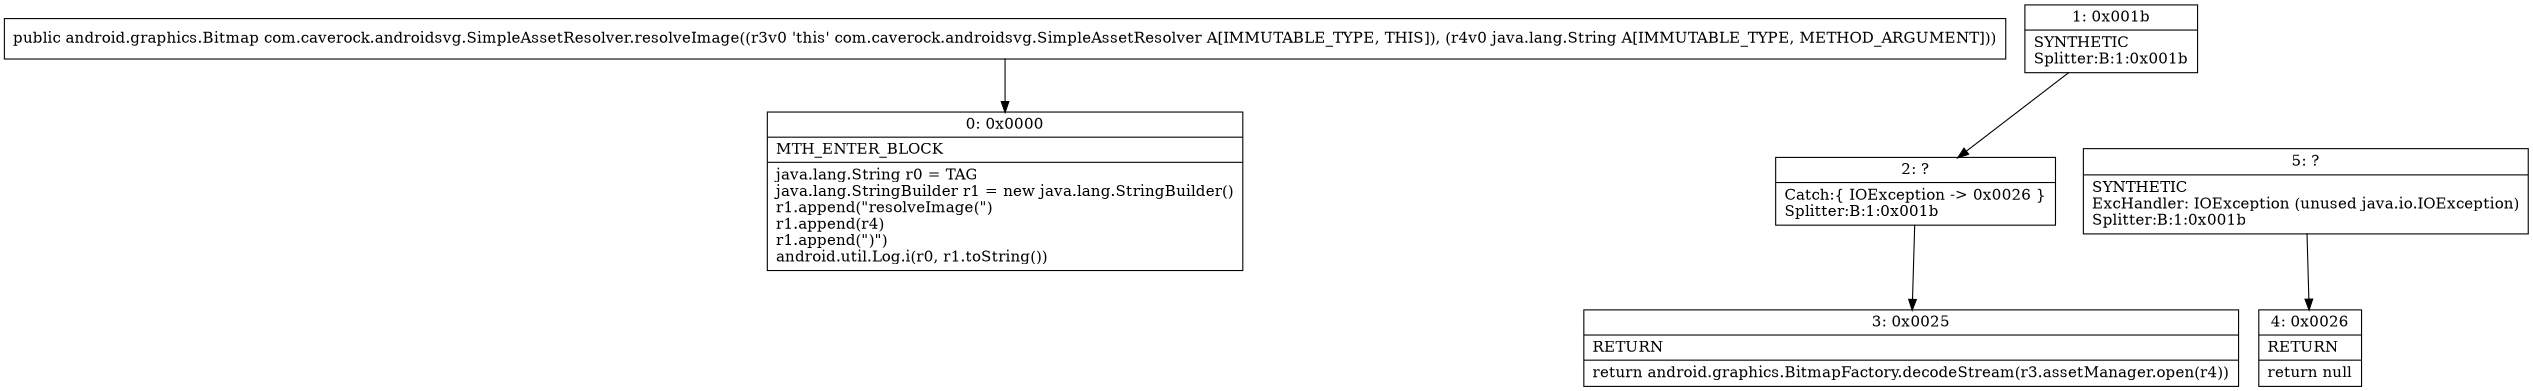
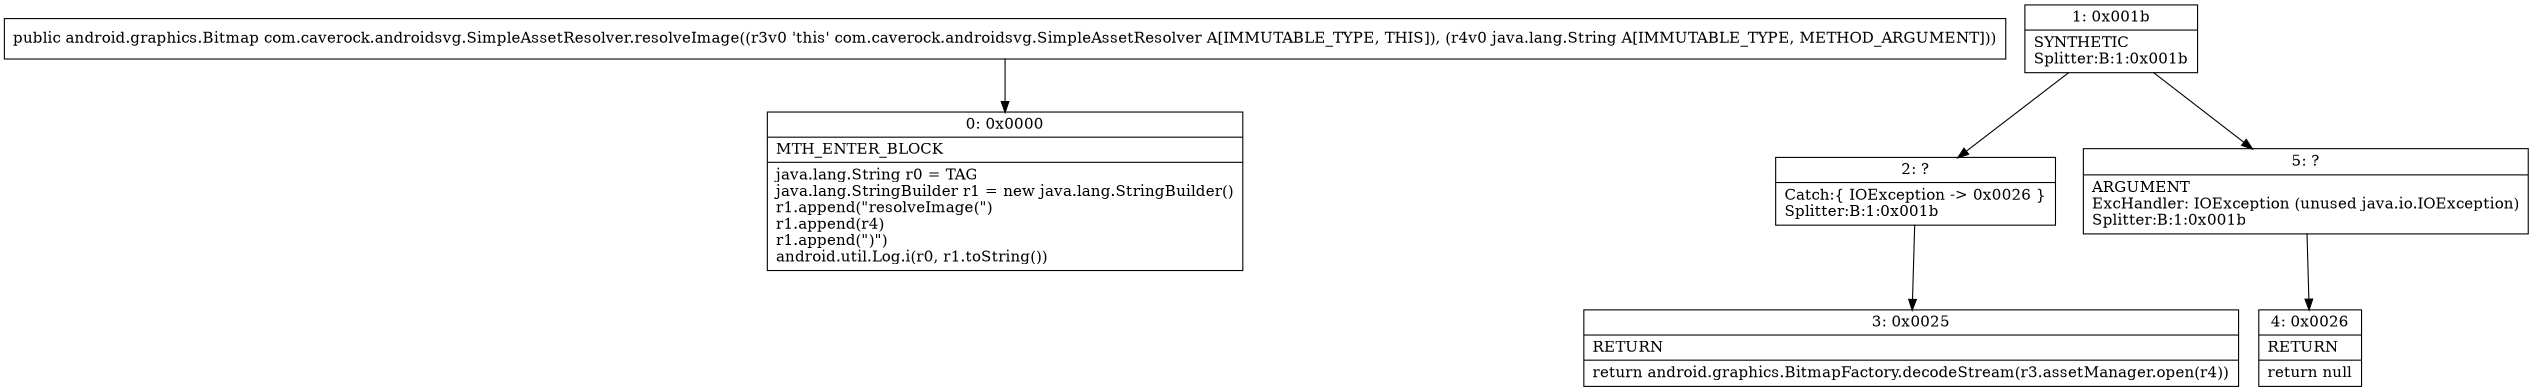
none -> (2199, 107)
(2140, 187) -> (2141, 187)
